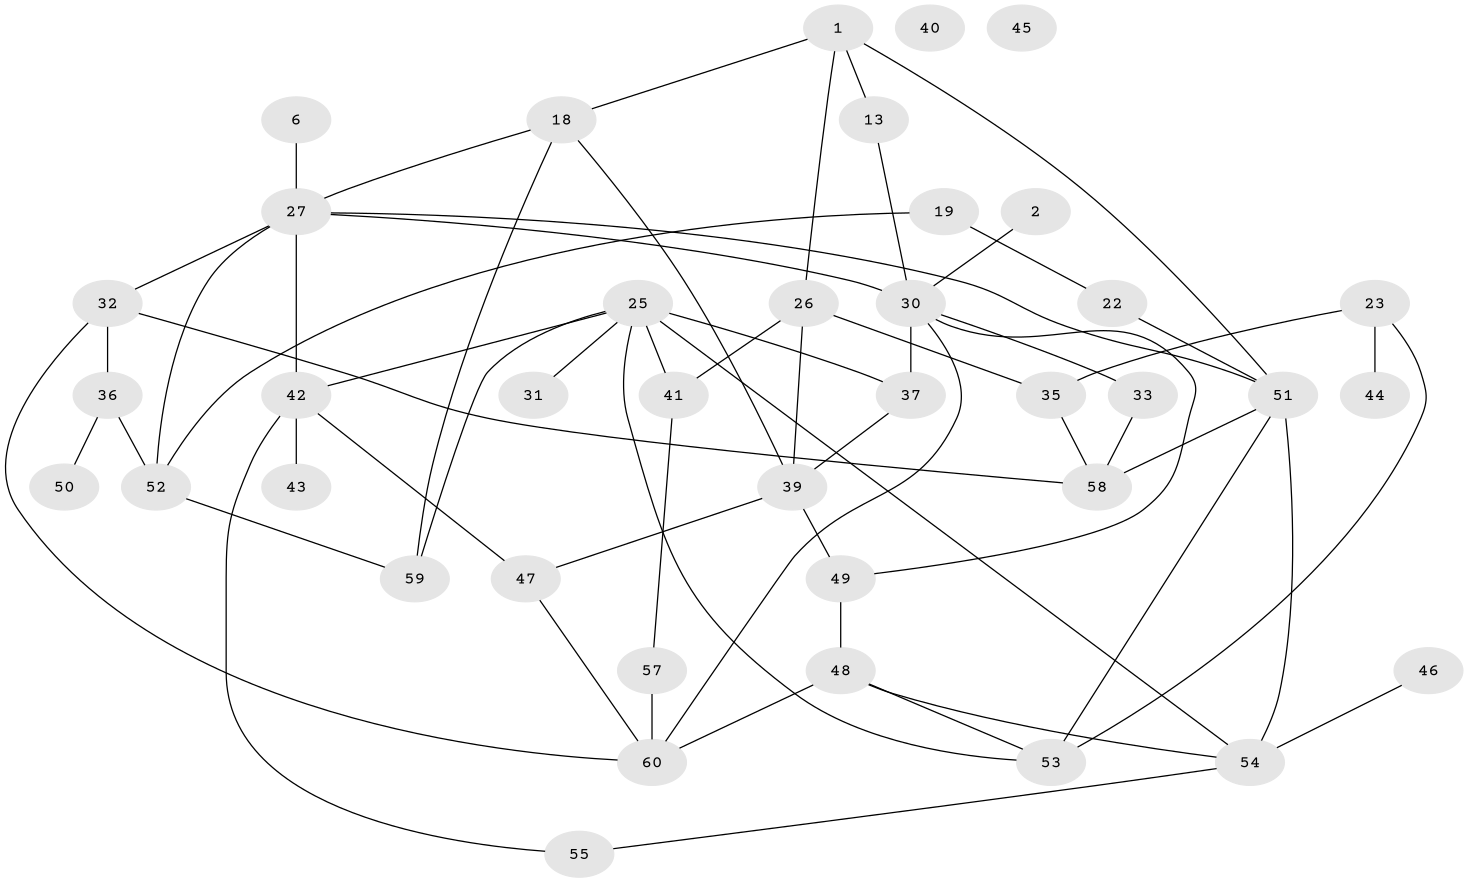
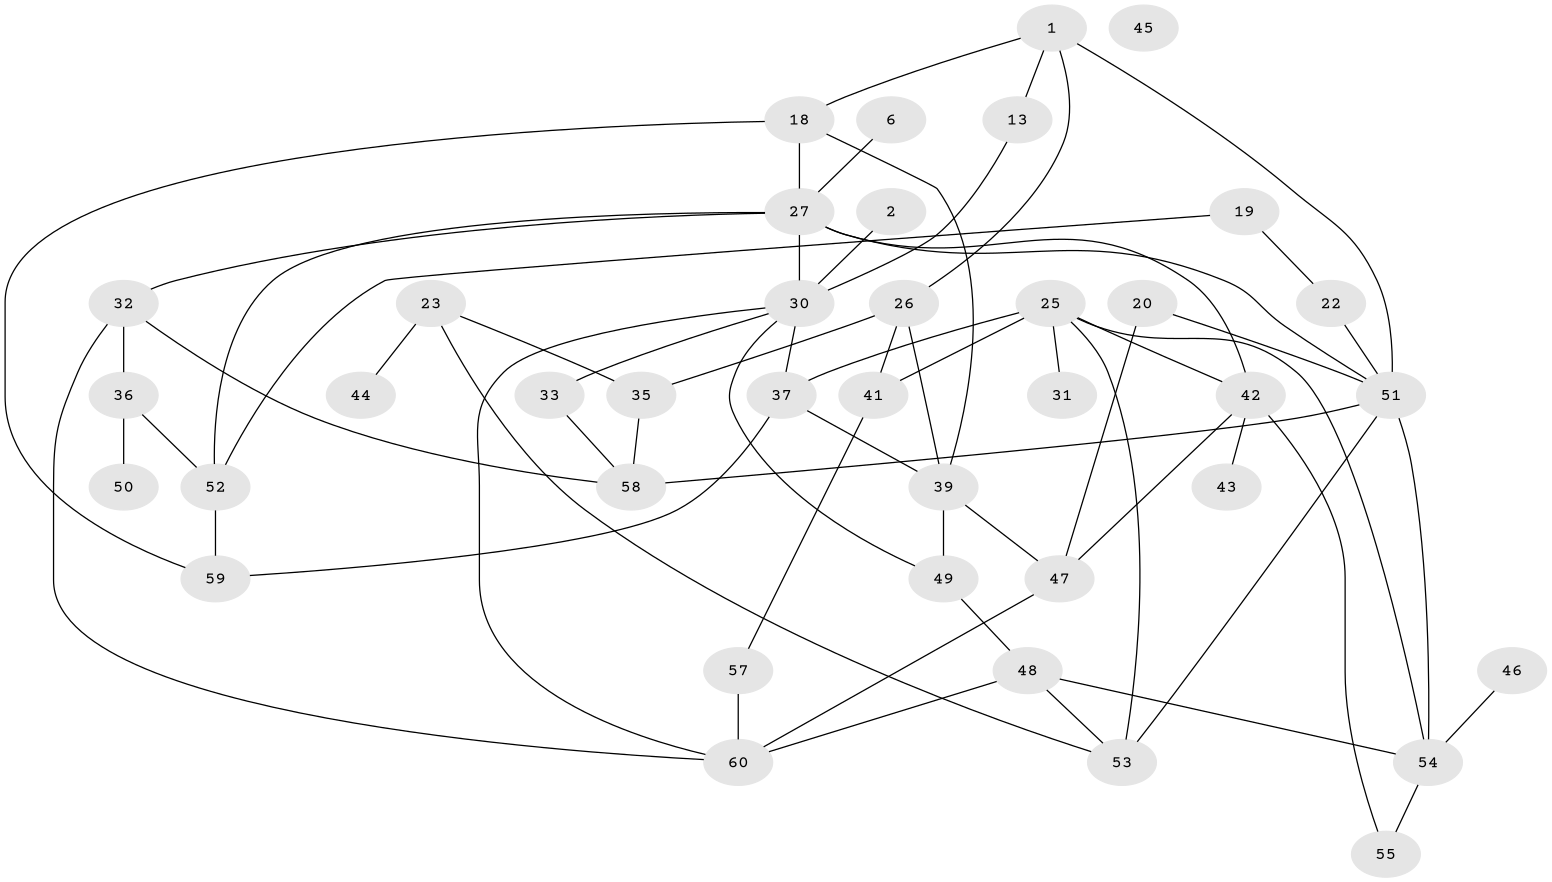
(930, 28) -> none
none -> (1142, 303)
(474, 400) -> (531, 547)
